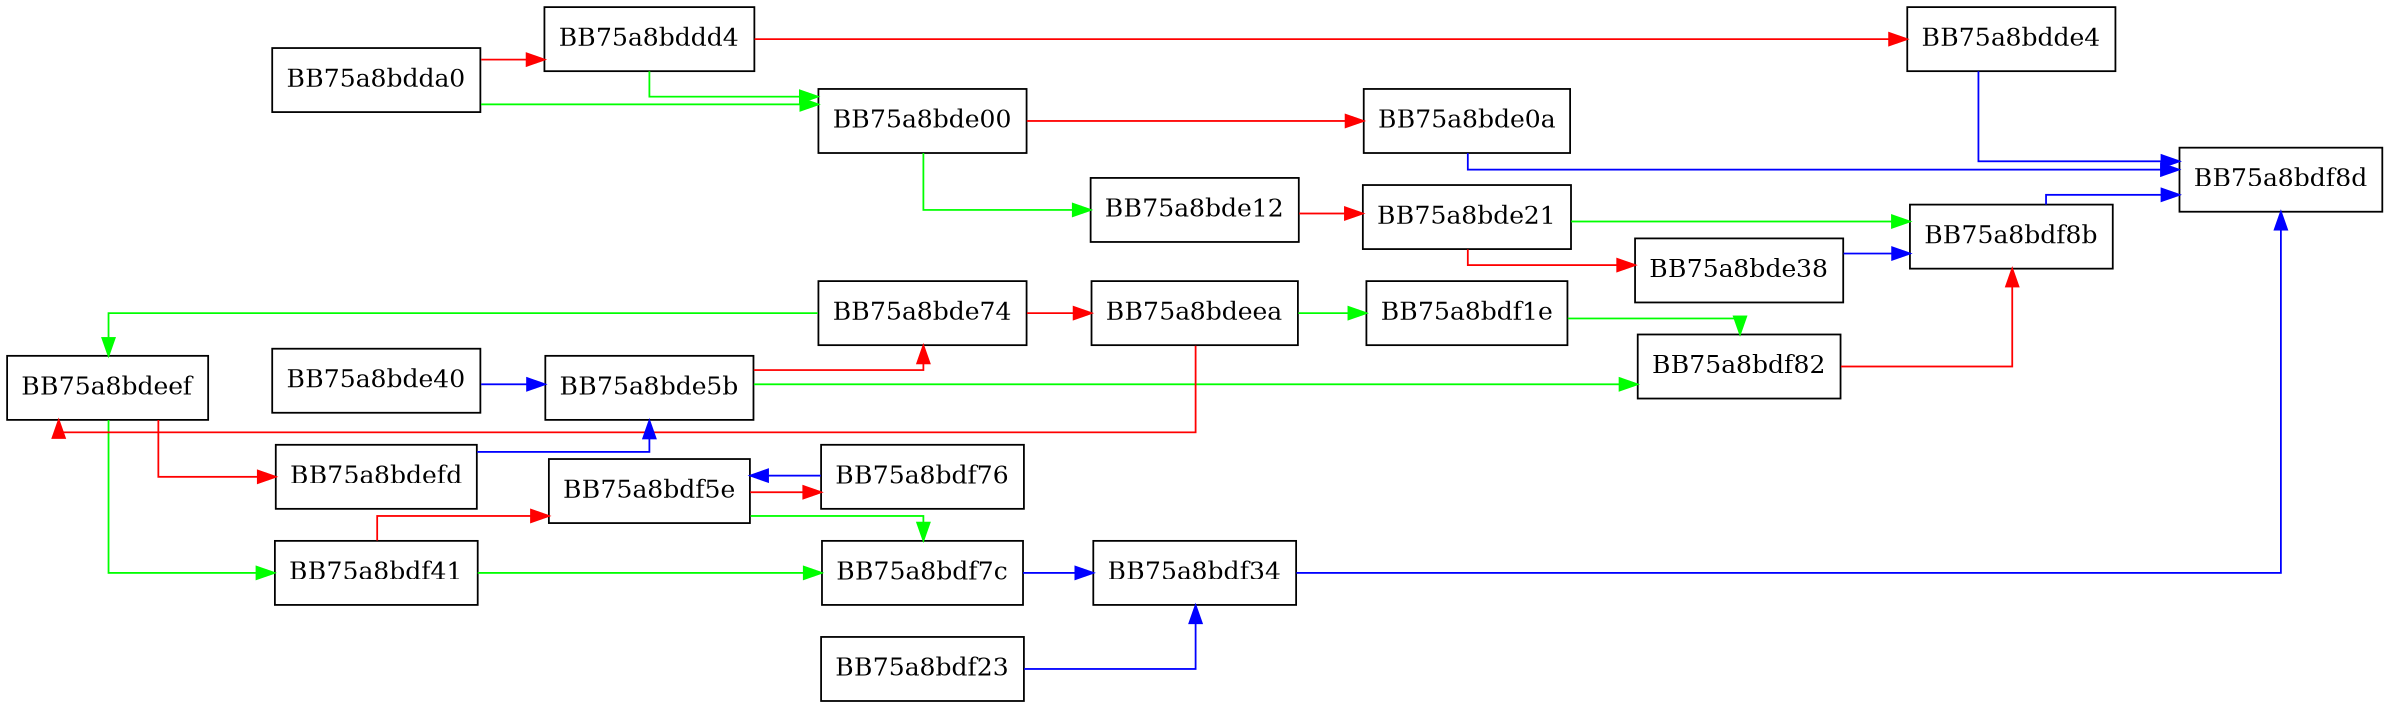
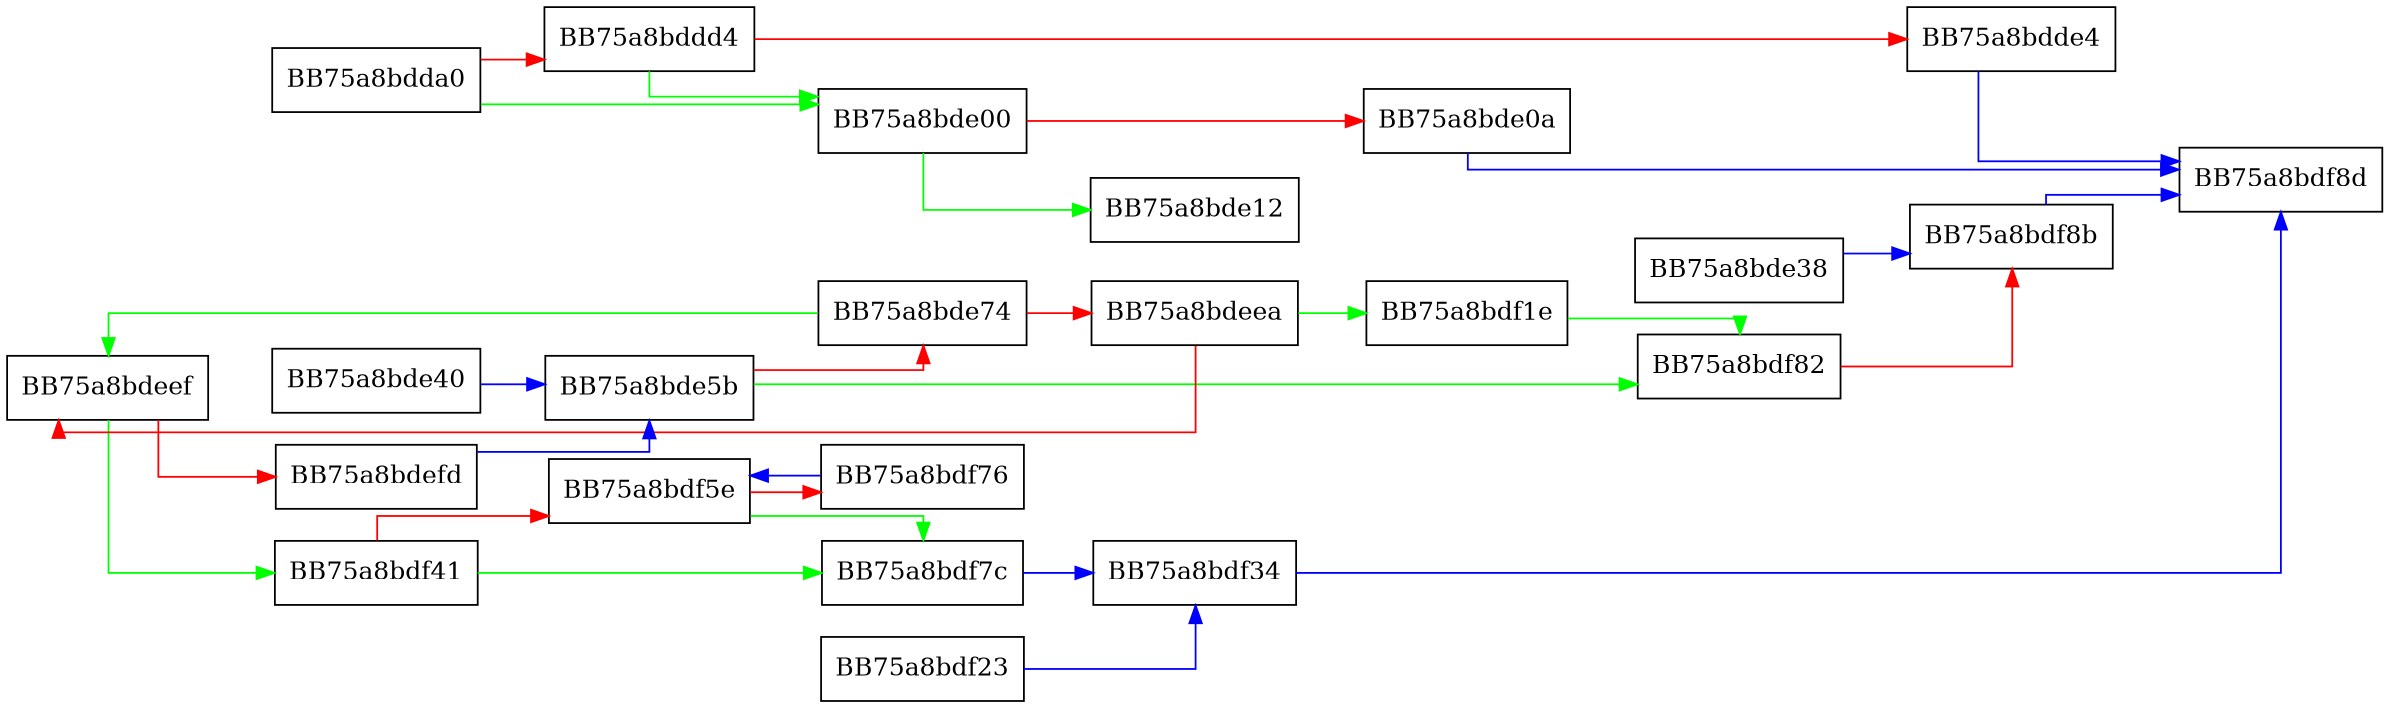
(1467, 217) -> none
